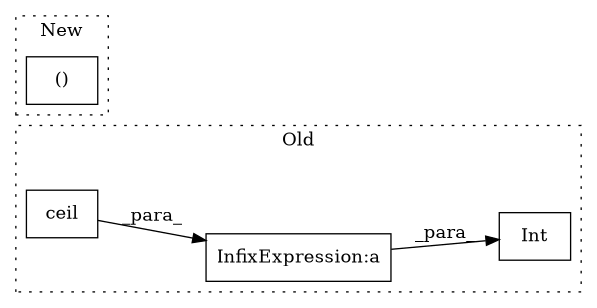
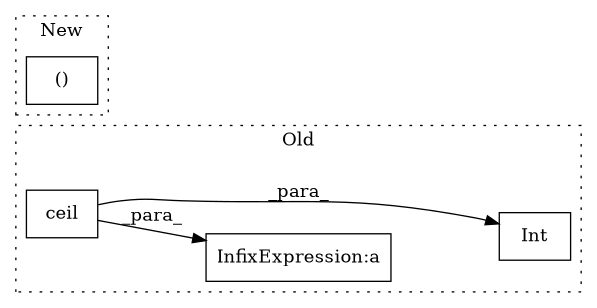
(438, 245) -> (293, 202)
